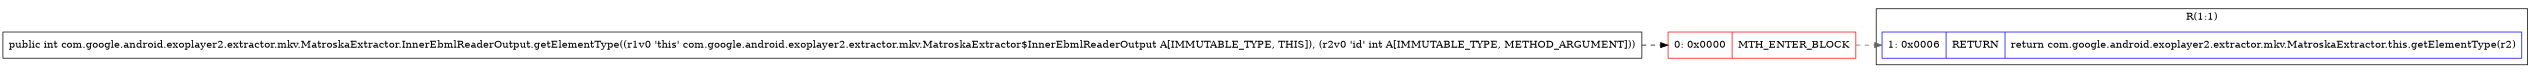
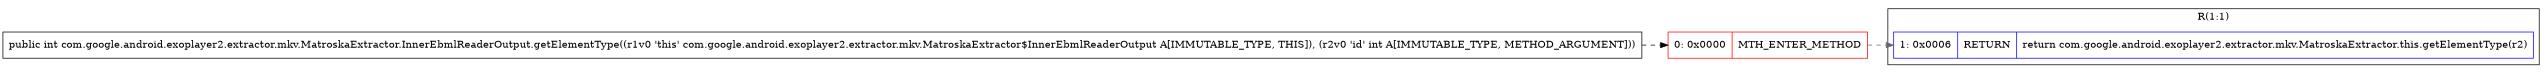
(1794, 45) -> (1800, 45)
